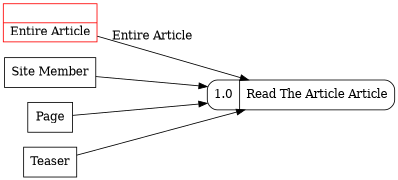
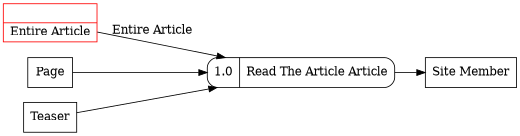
(147, 81) -> (406, 73)
